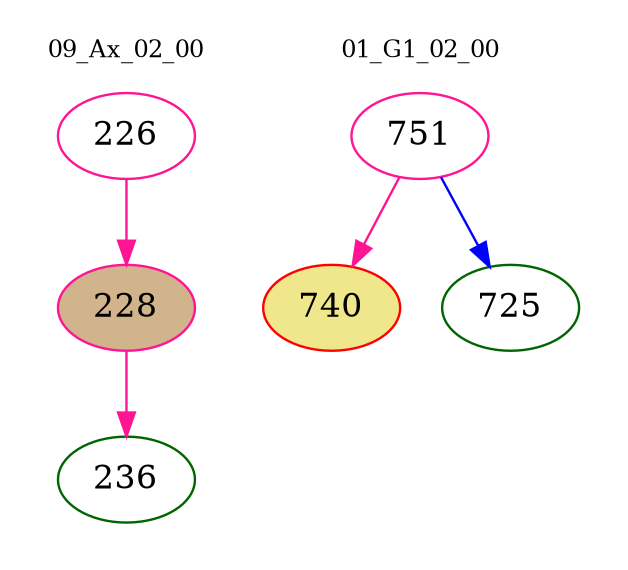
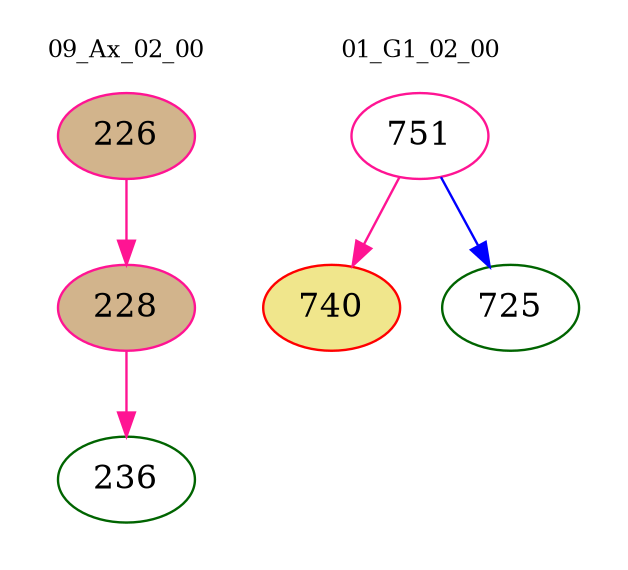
(126, 136) -> (126, 136)
